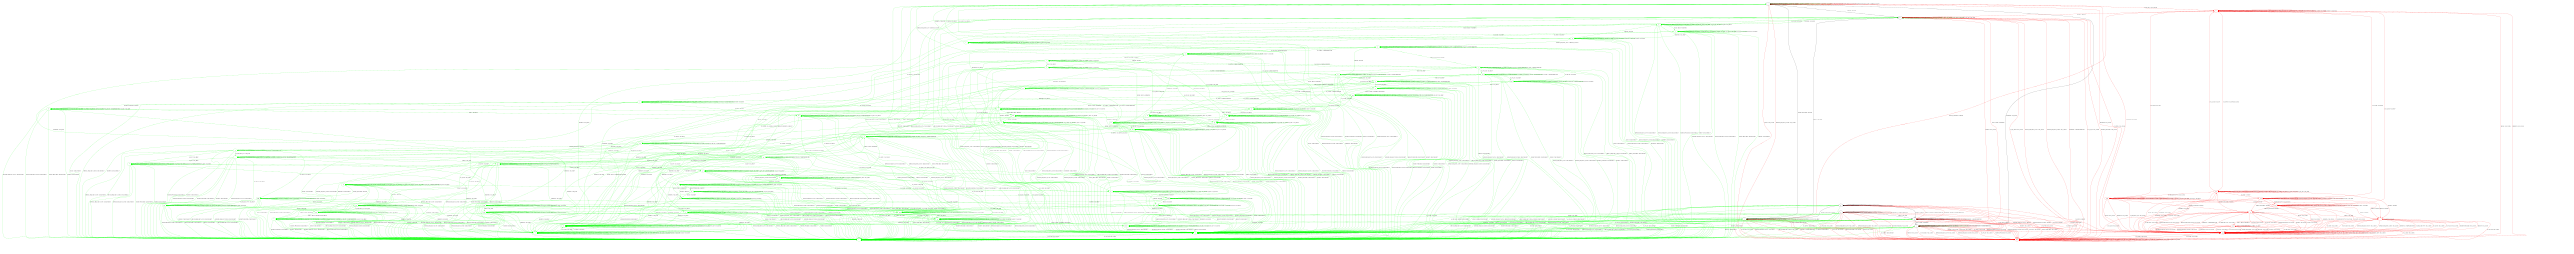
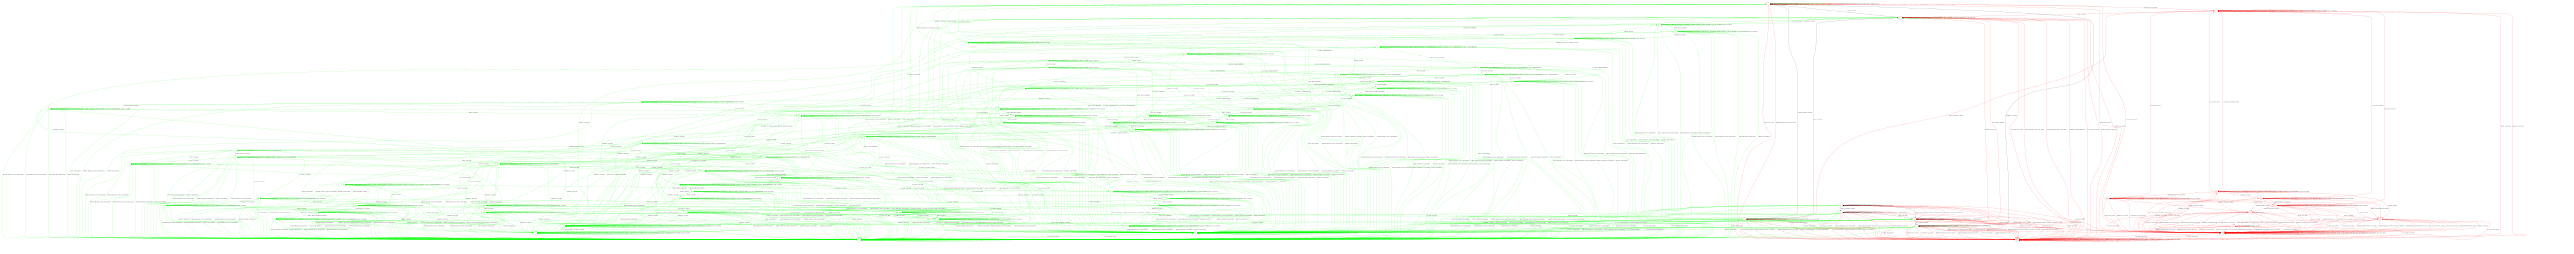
(1282, 49) -> (1443, 61)
(749, 114) -> (904, 102)
(1802, 218) -> (1841, 208)
